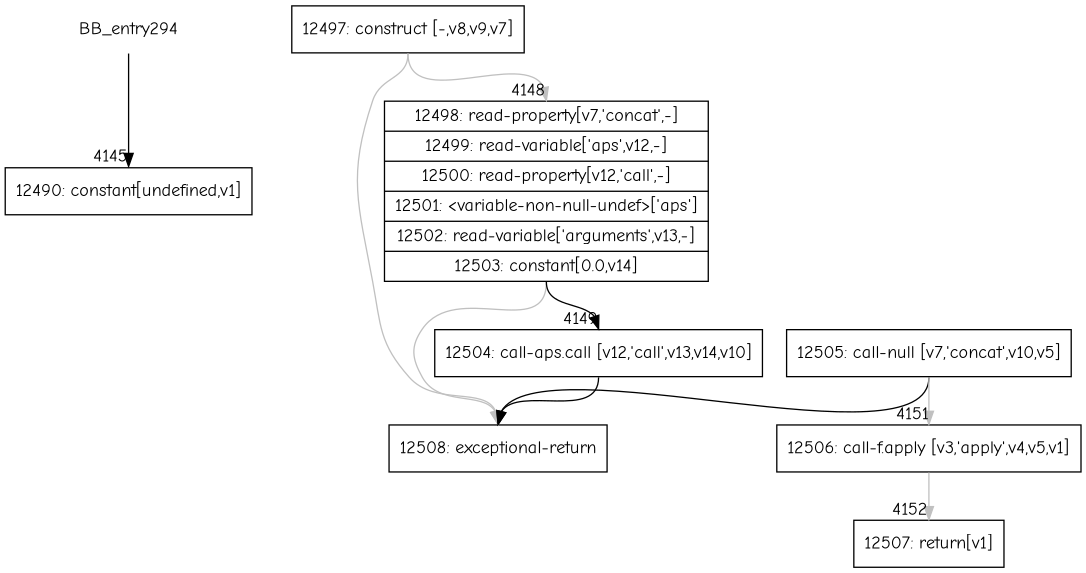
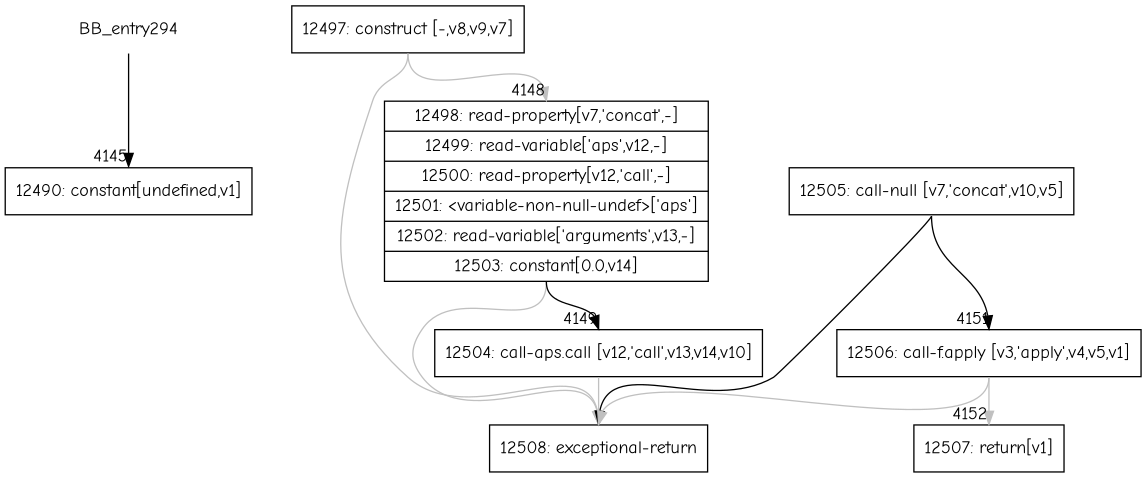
(929, 394) -> (956, 268)
(555, 401) -> (599, 394)
none -> (800, 401)
